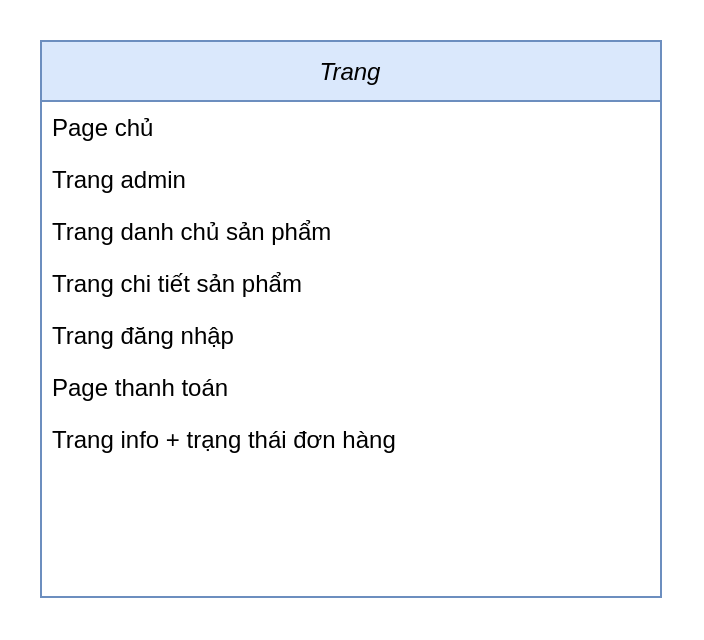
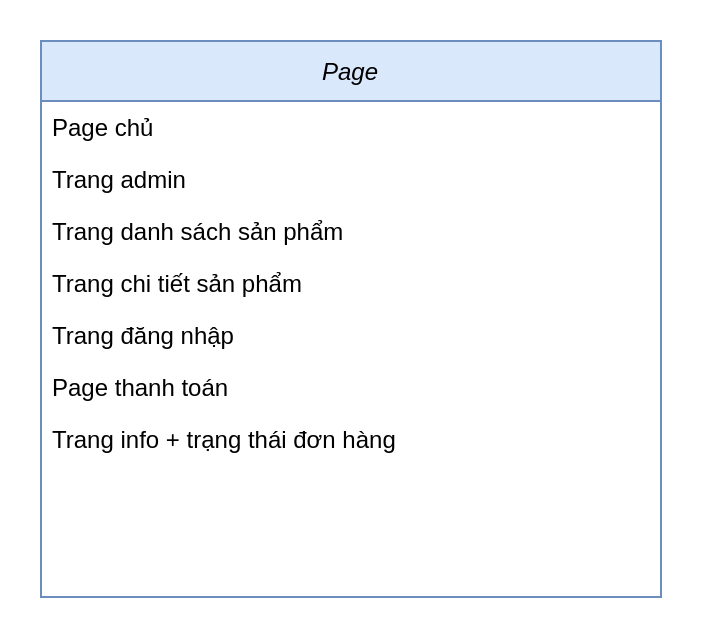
(350, 72) -> (350, 72)
(194, 232) -> (201, 232)
